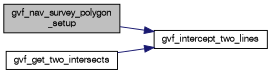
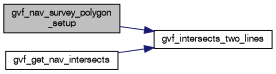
(211, 39) -> (213, 39)
(62, 60) -> (62, 60)
